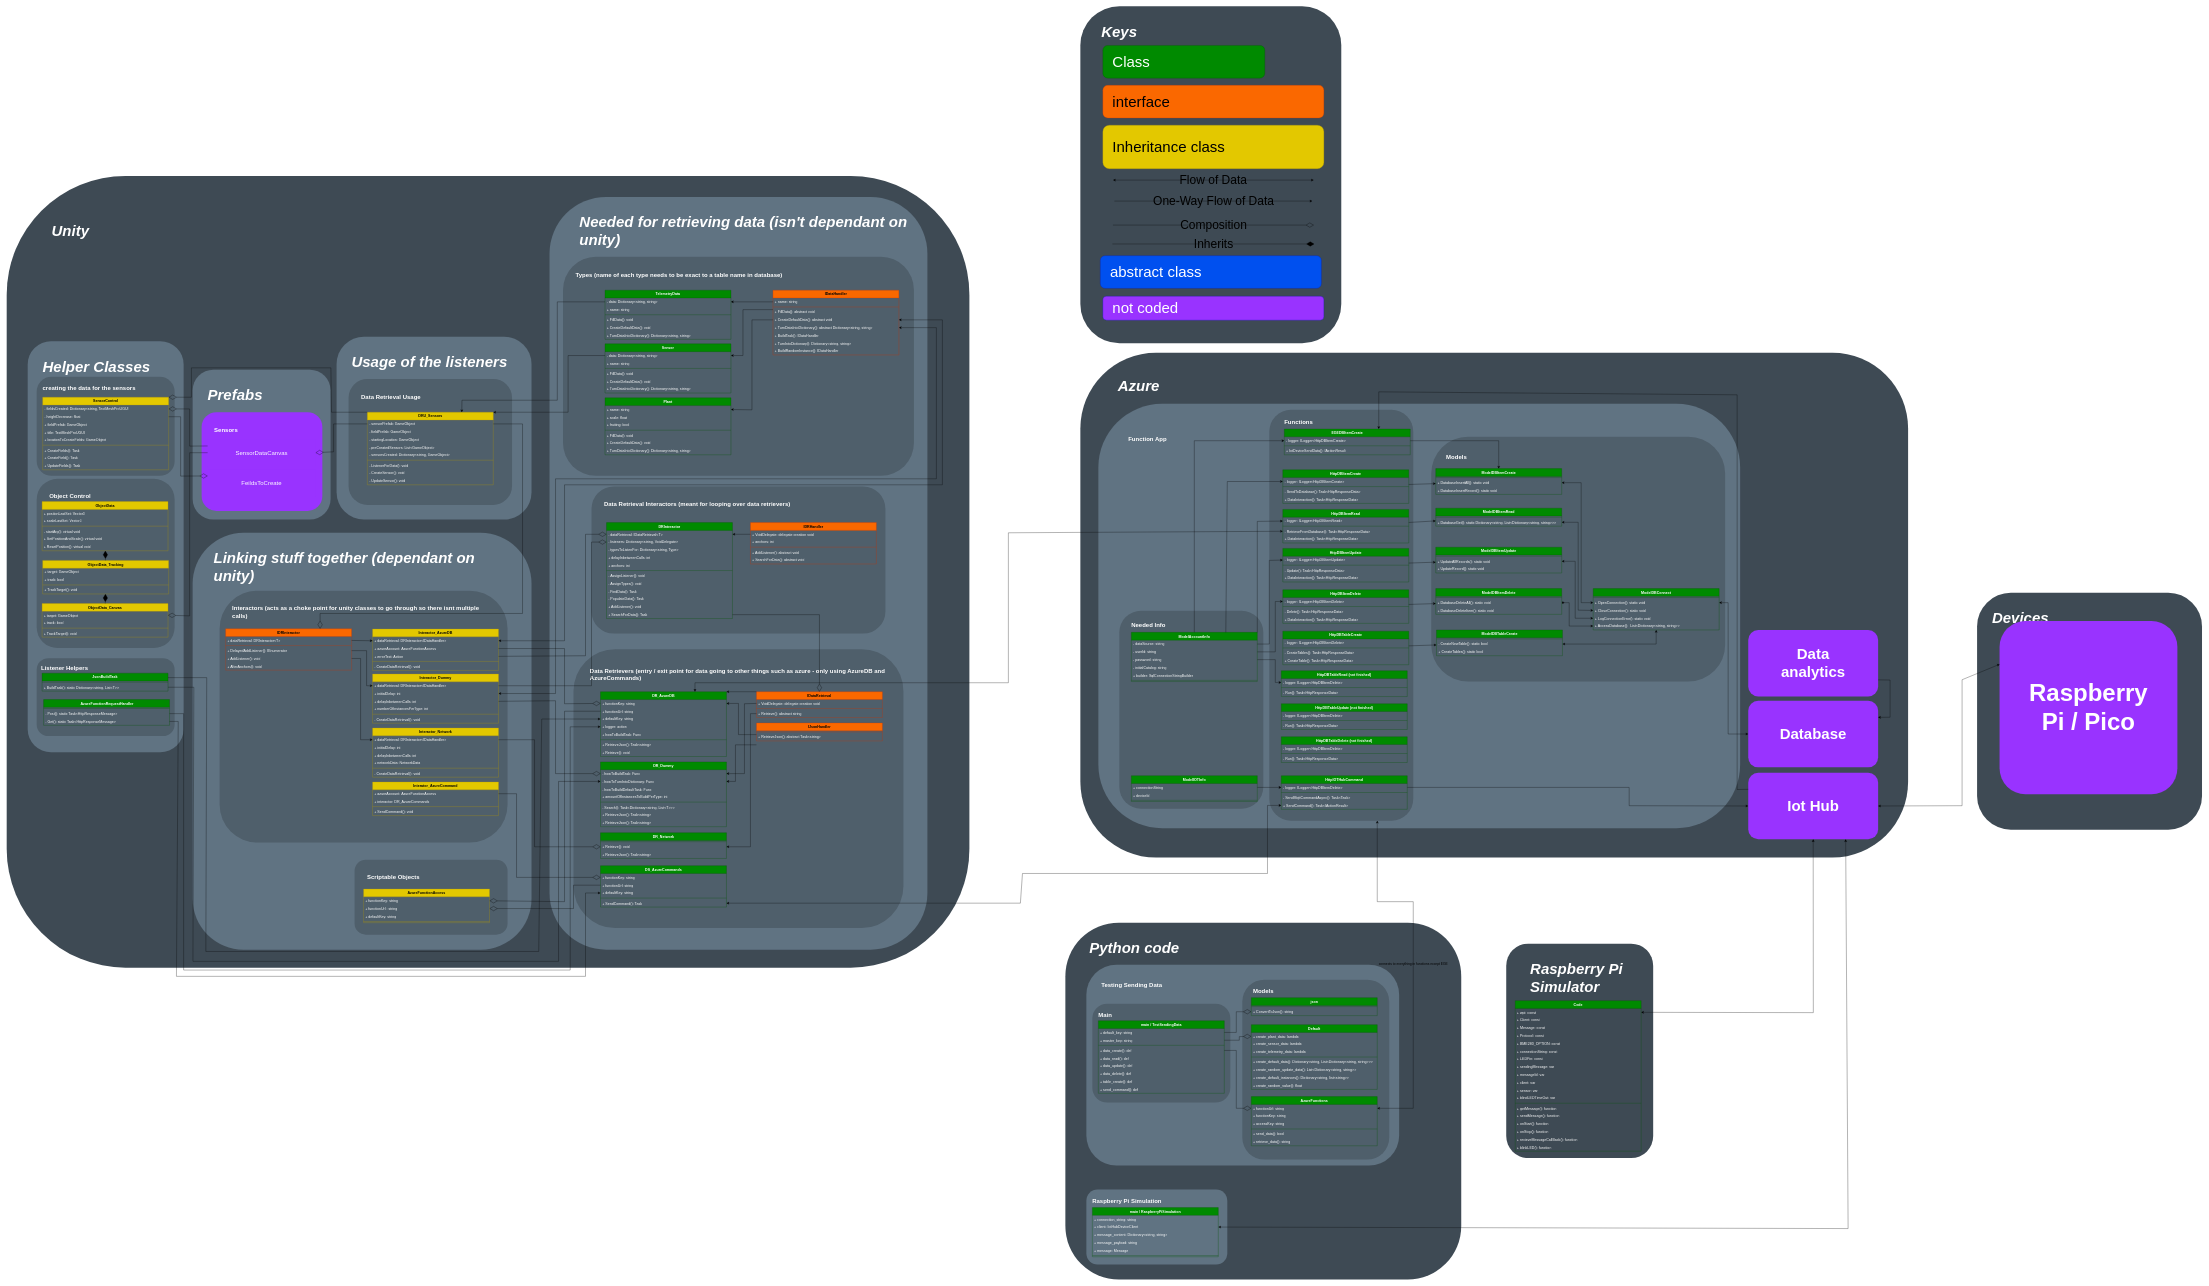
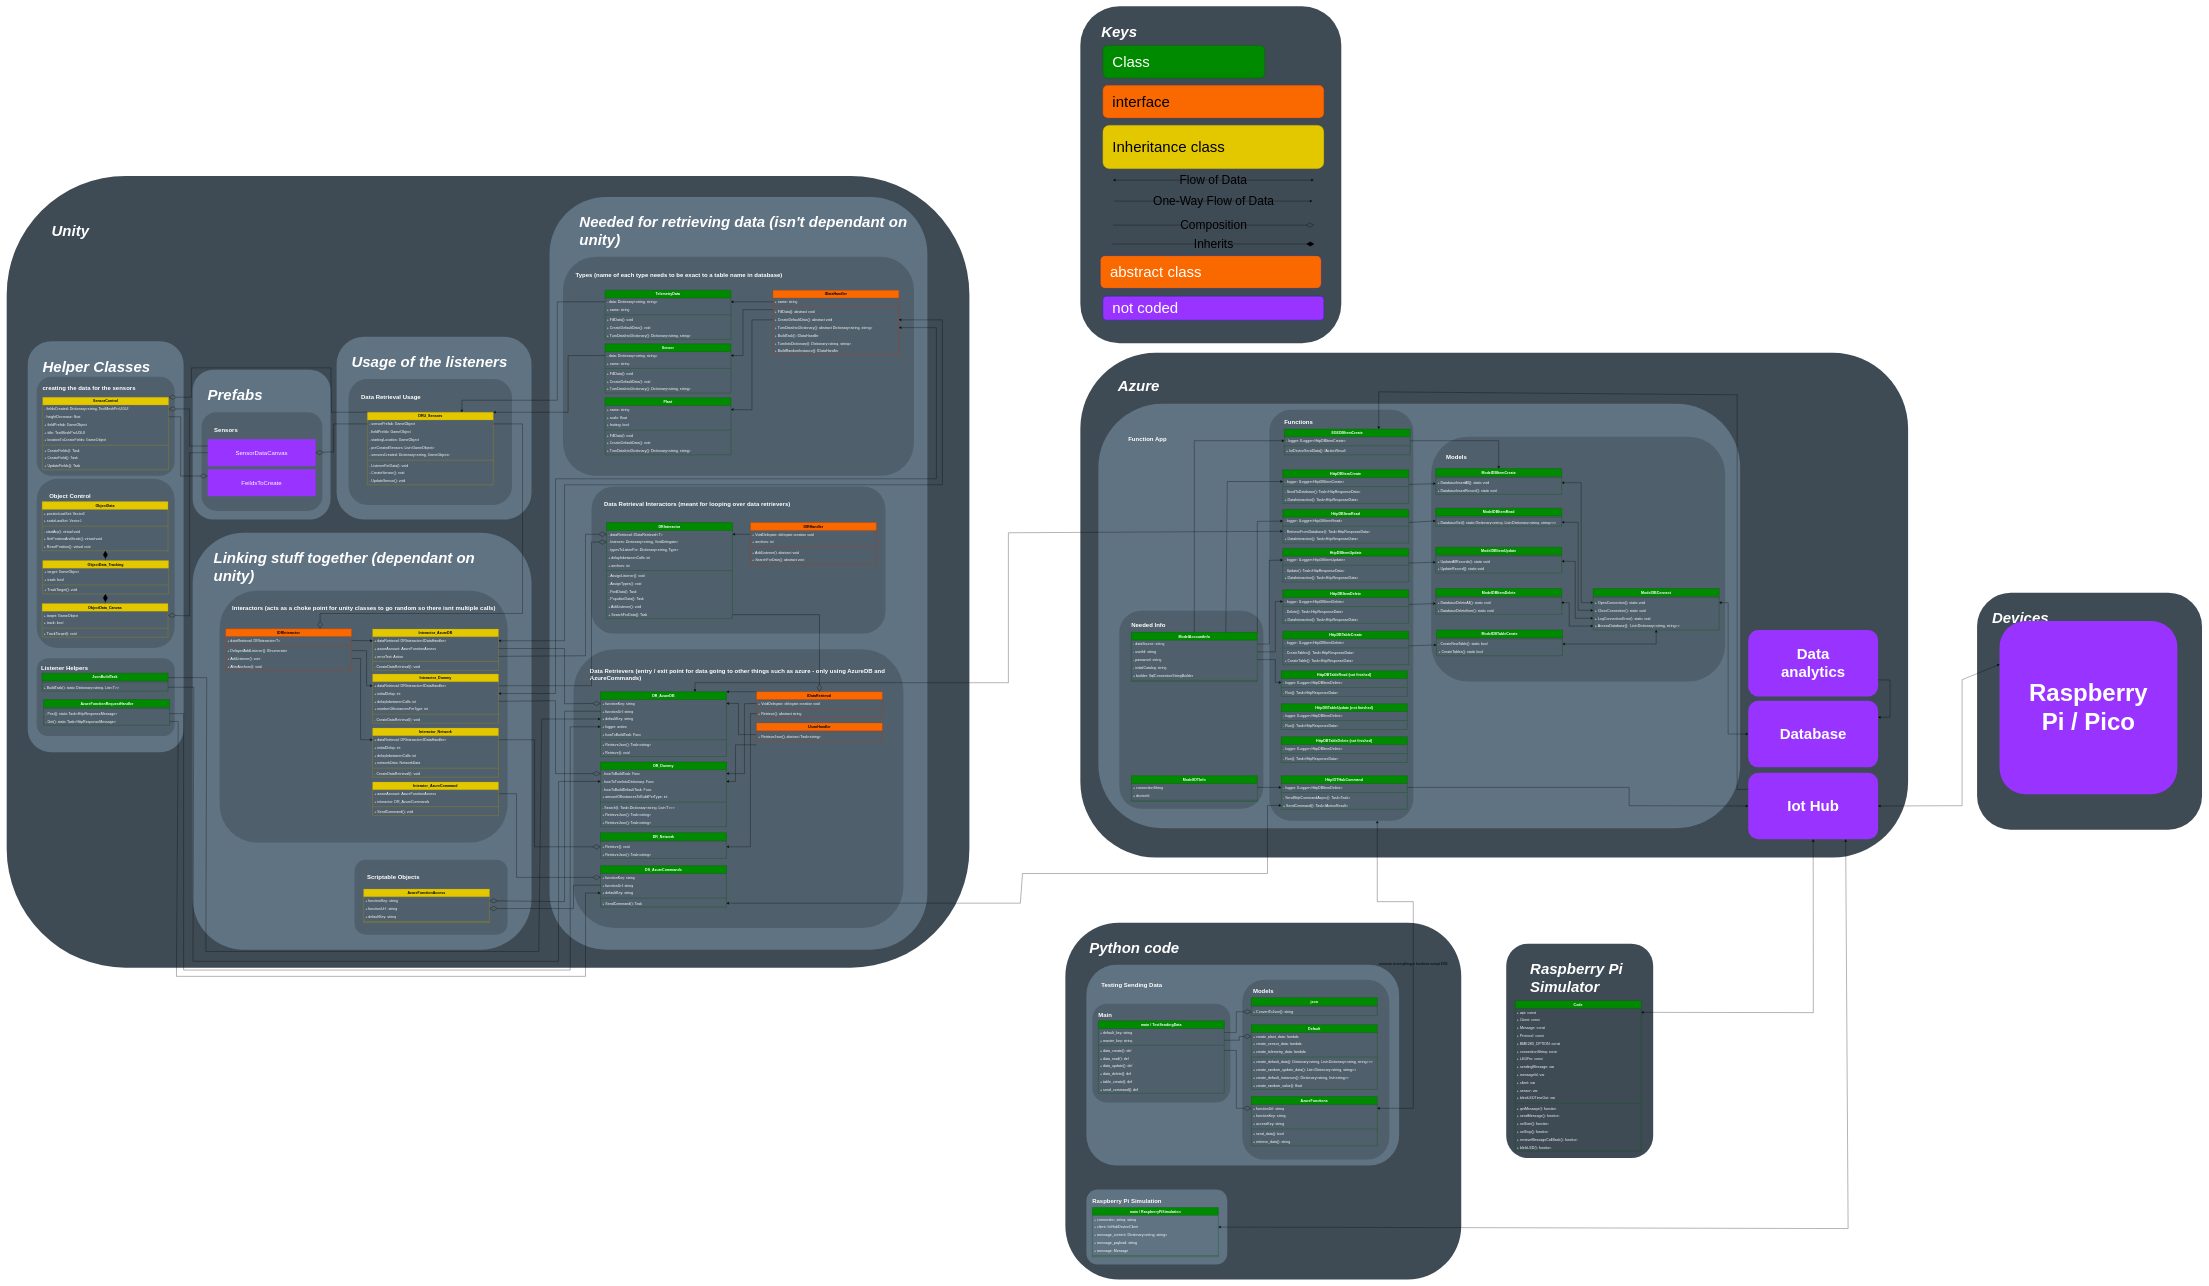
(1211, 272) -> (1211, 272)
(226, 430) -> (226, 430)
(363, 612) -> (363, 612)
